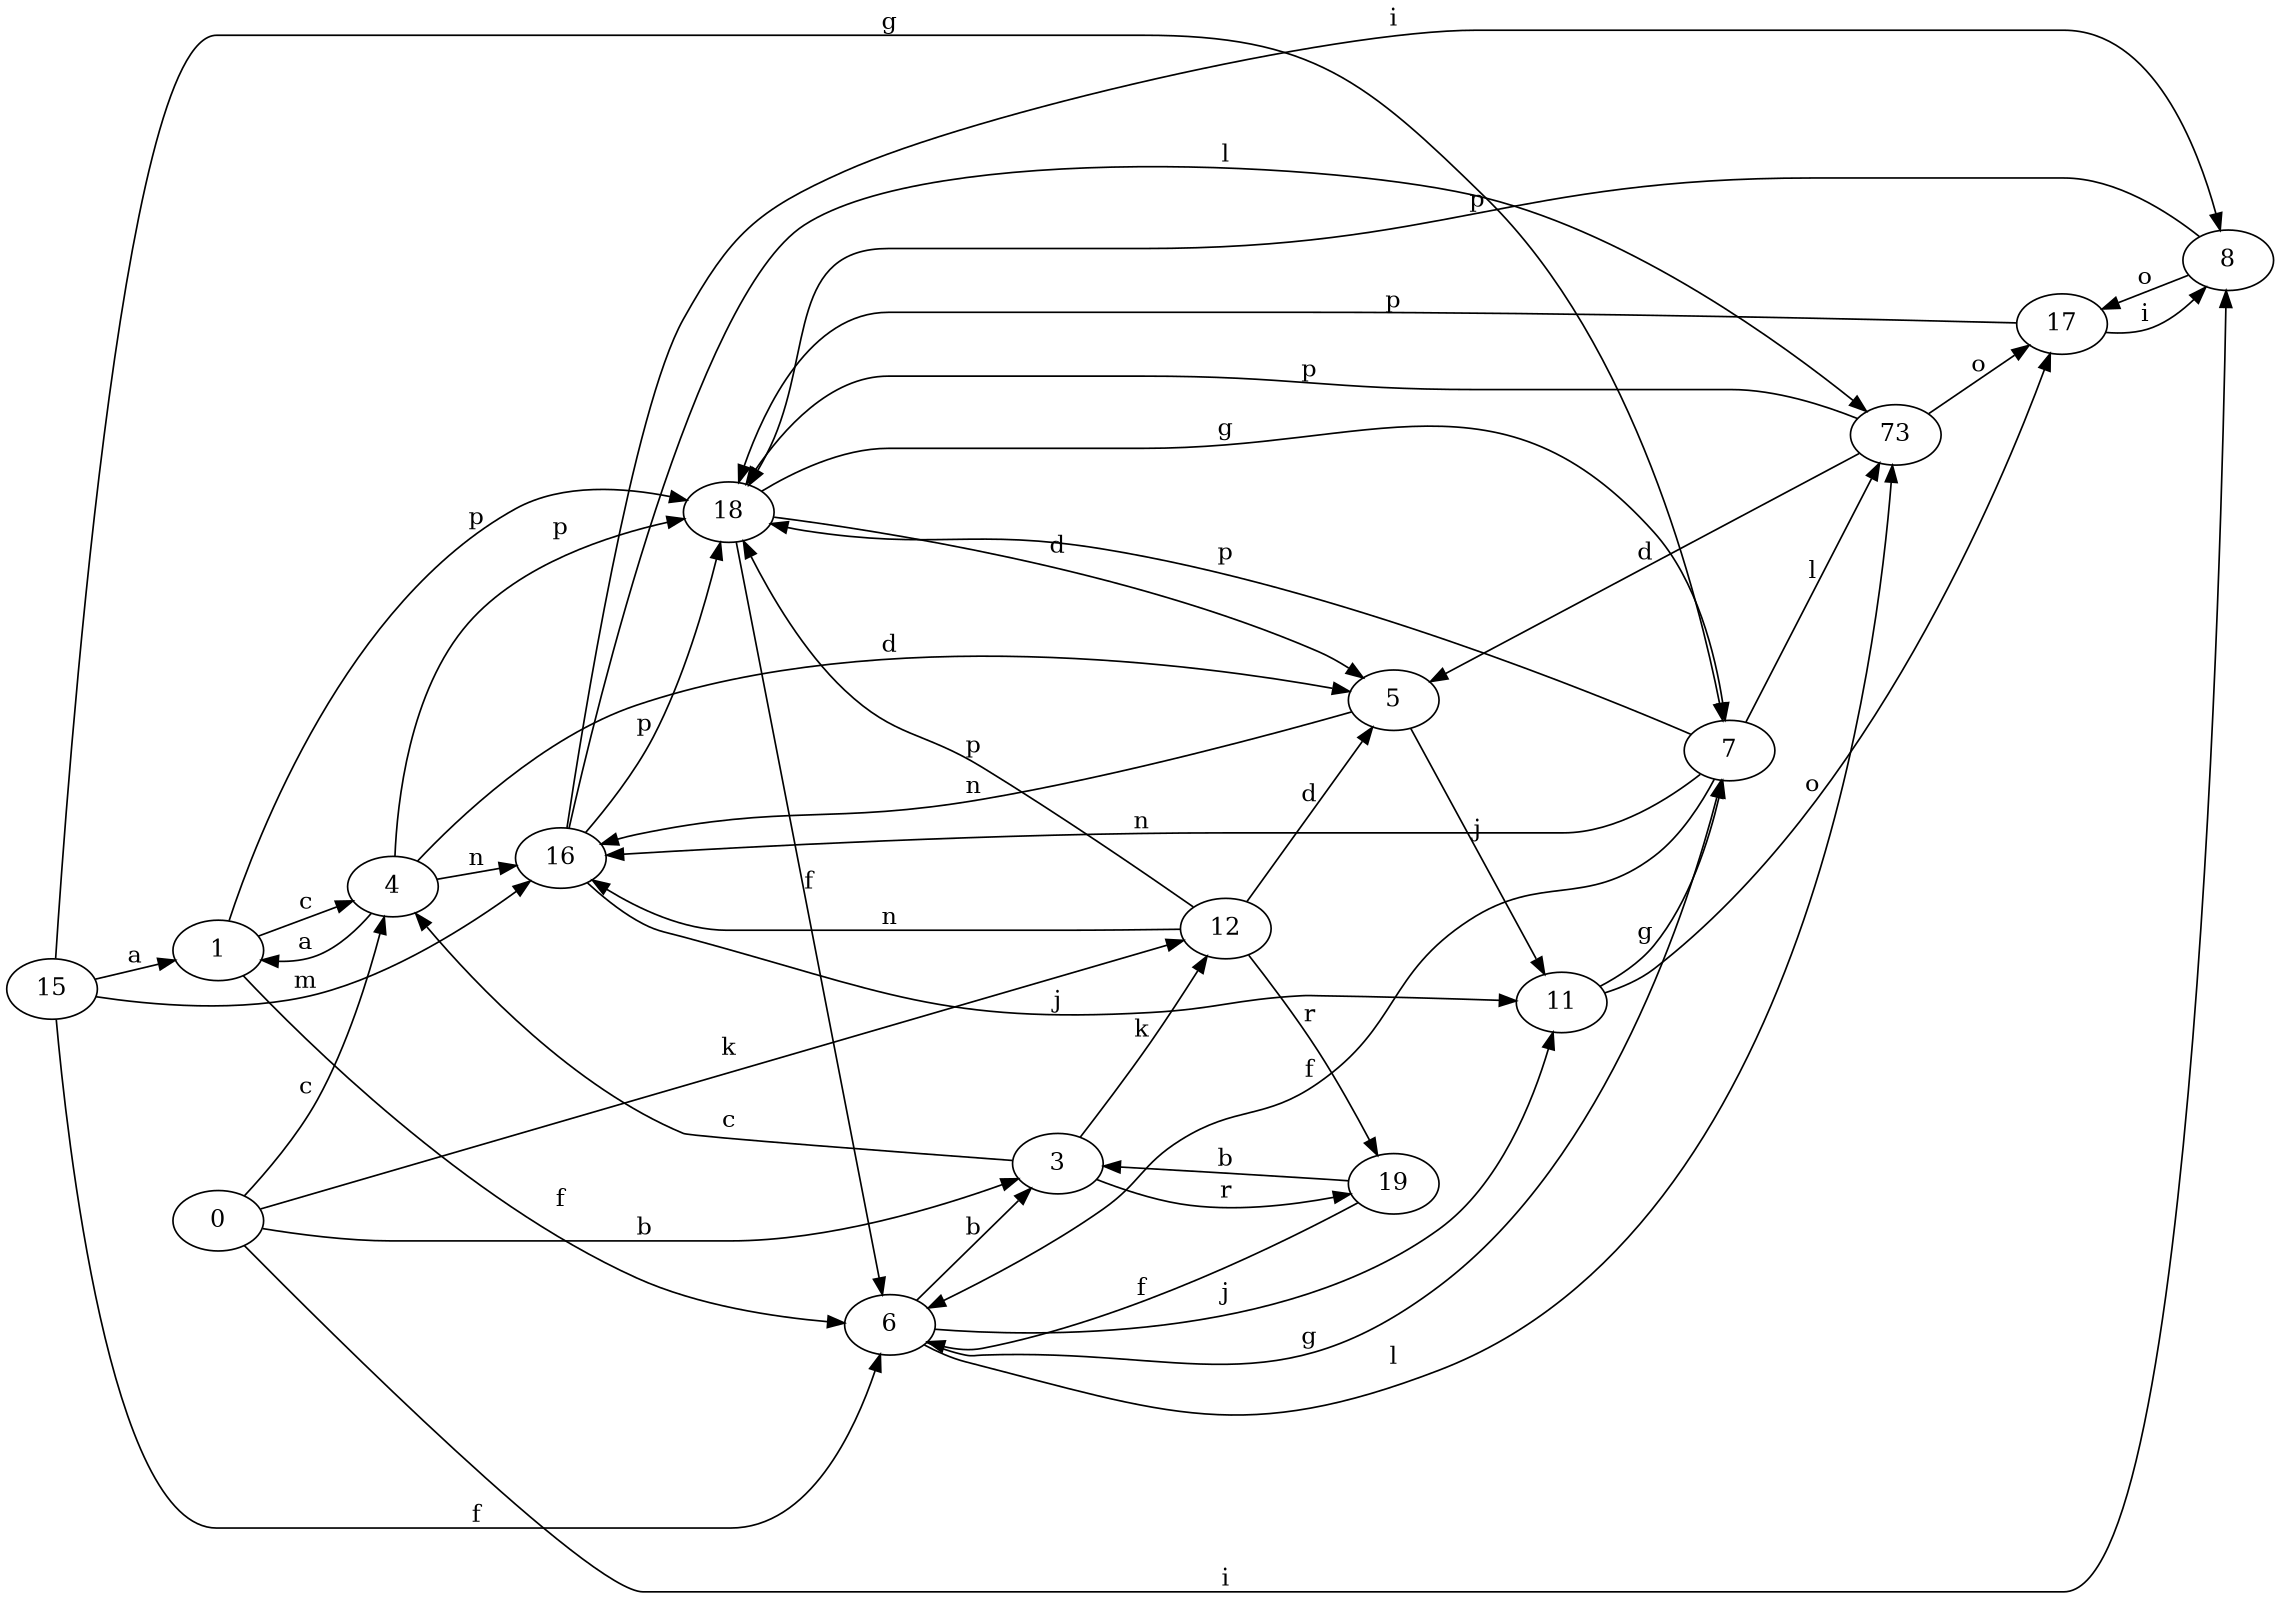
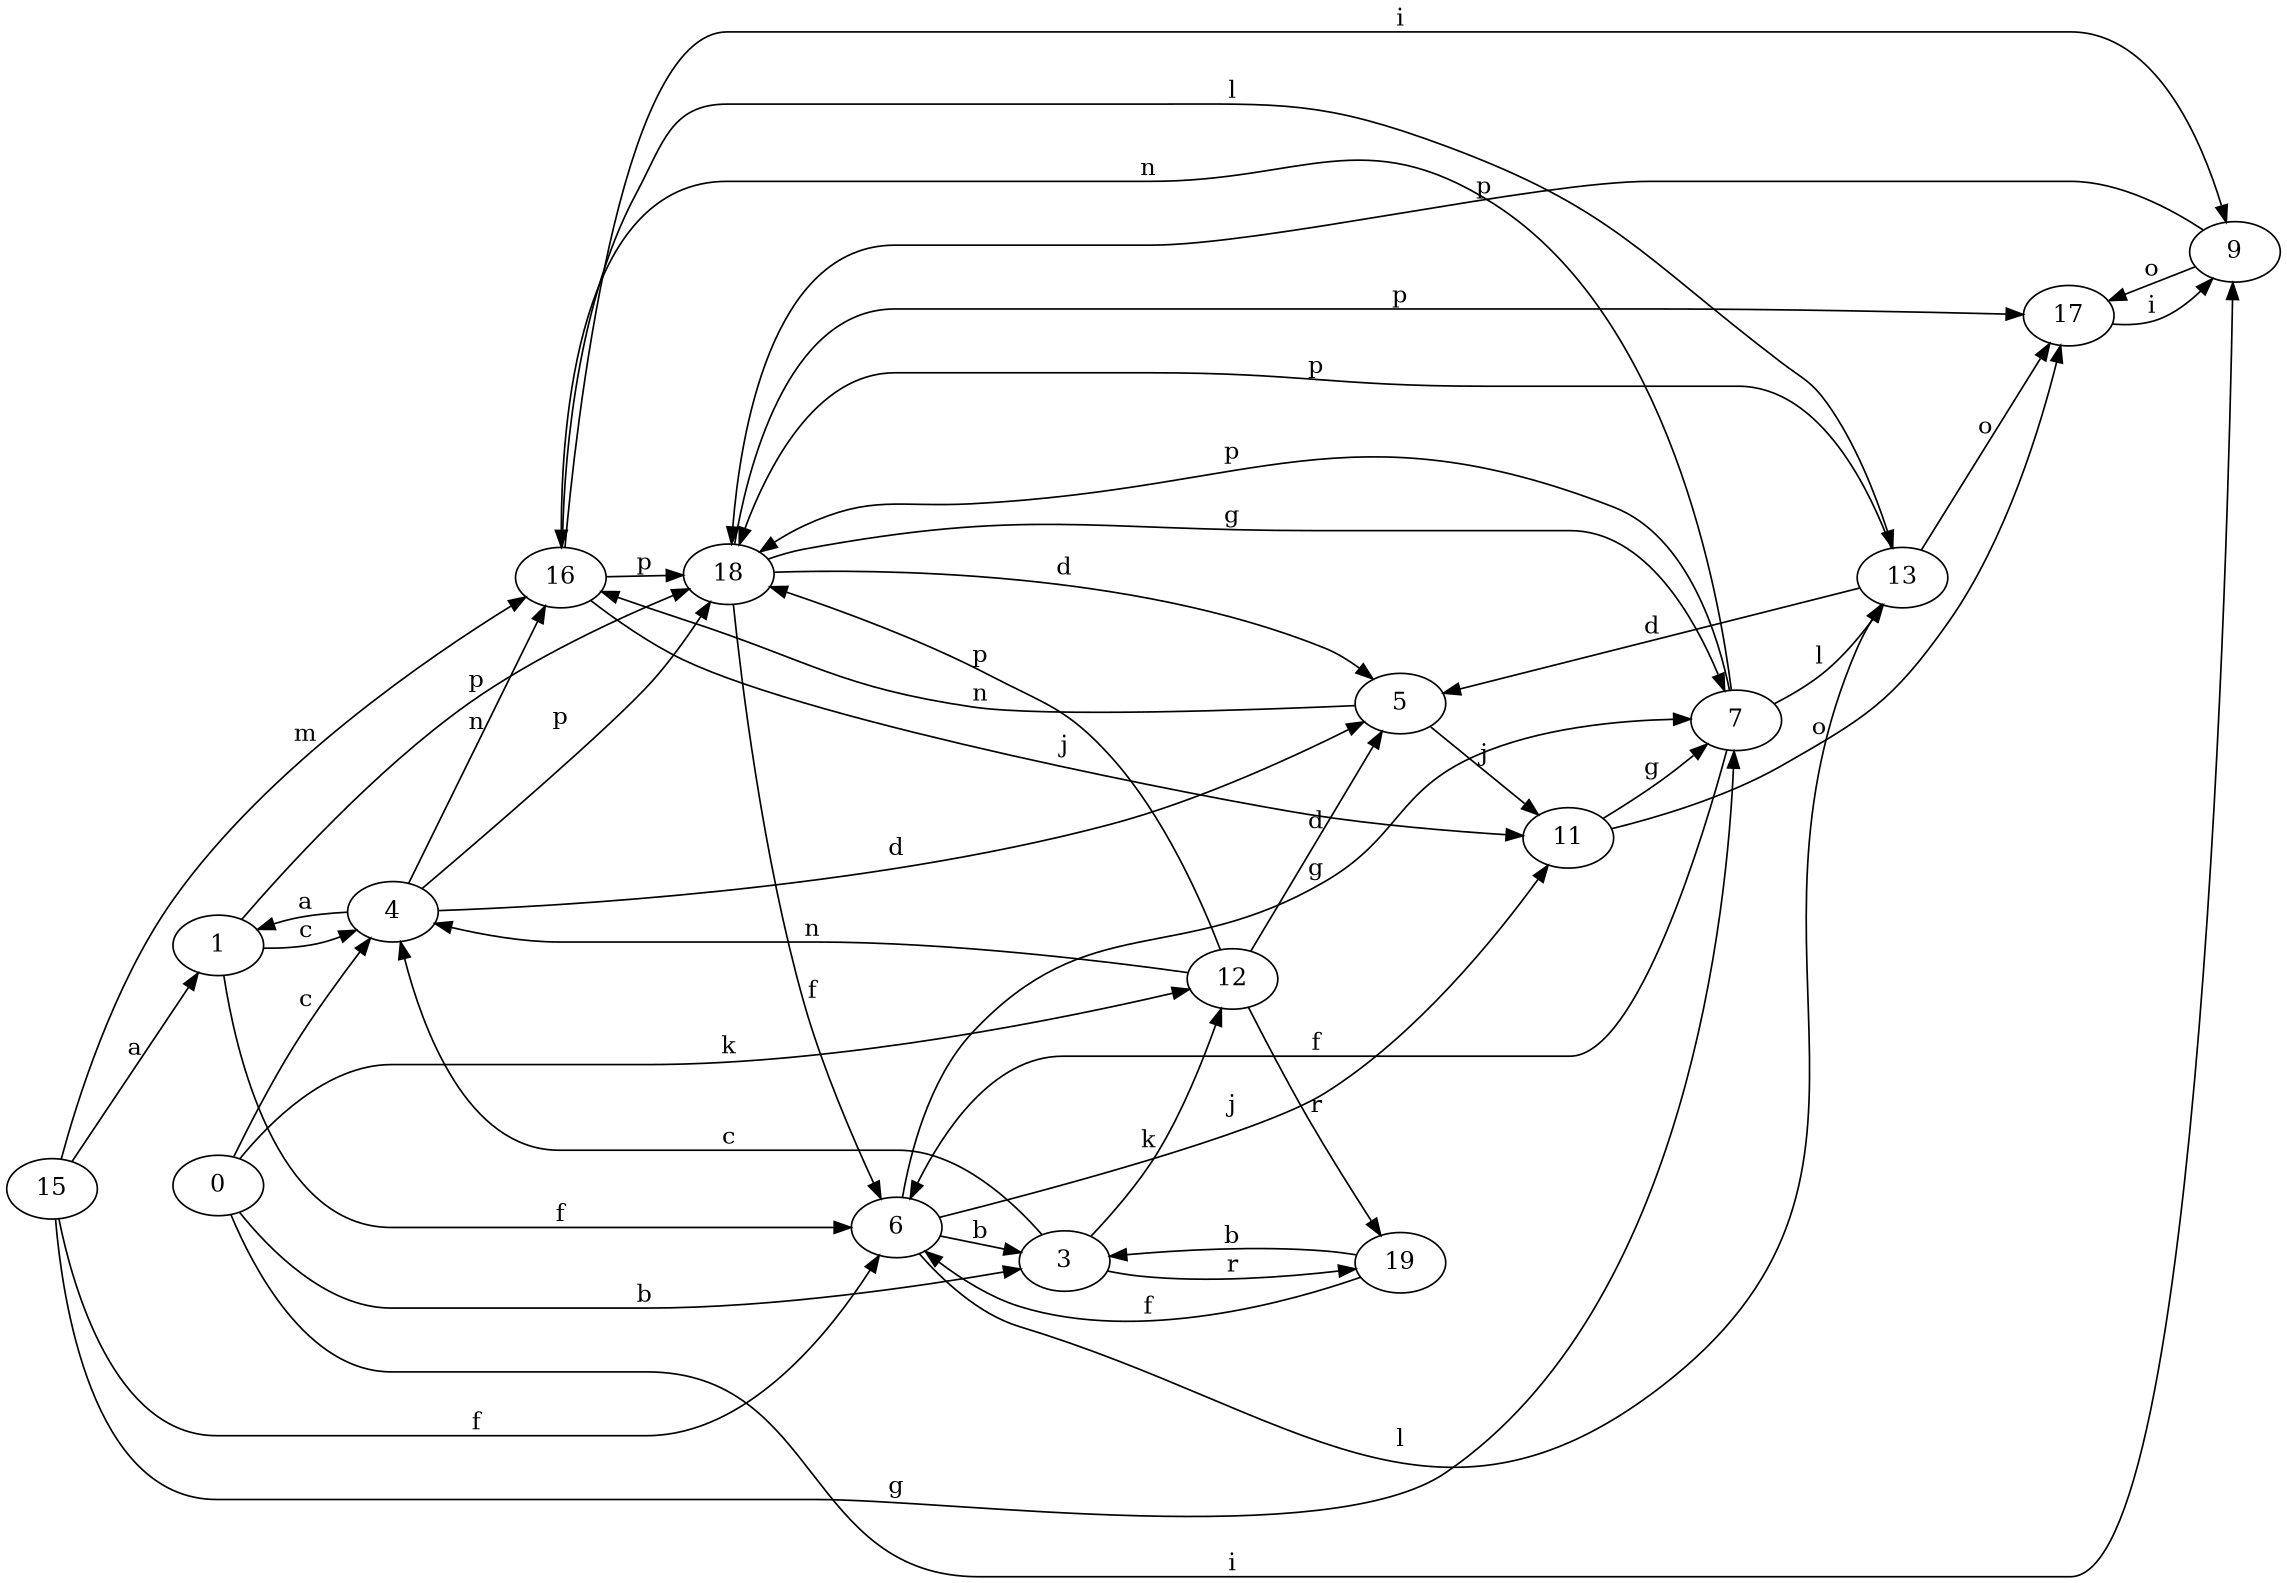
(2228, 260) -> (2235, 252)
(1341, 312) -> (1297, 309)
(1896, 435) -> (1902, 578)
(889, 930) -> (820, 942)
